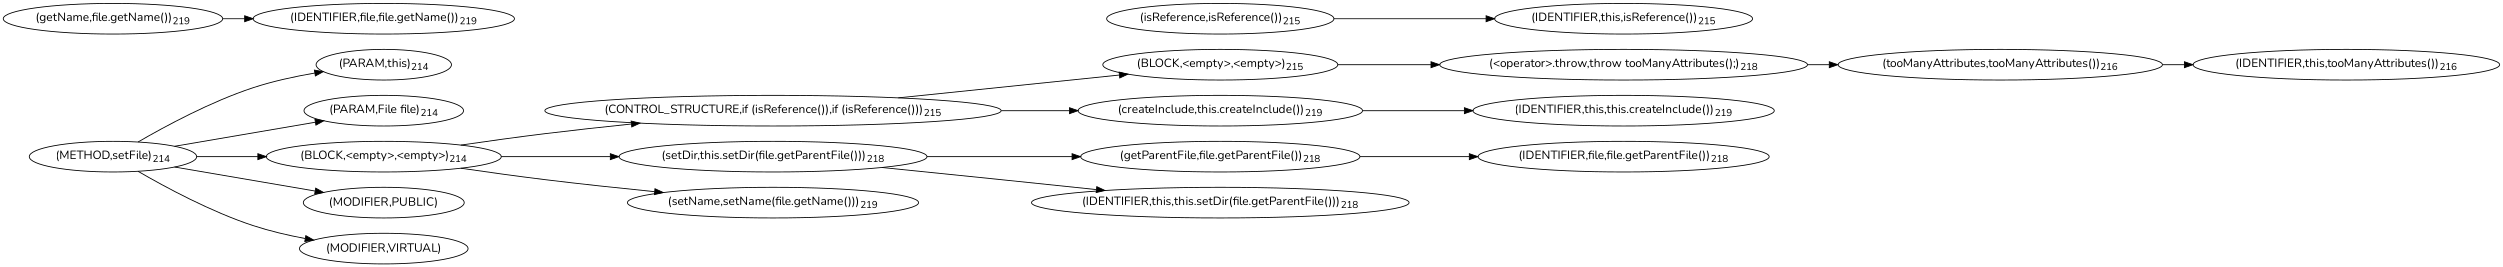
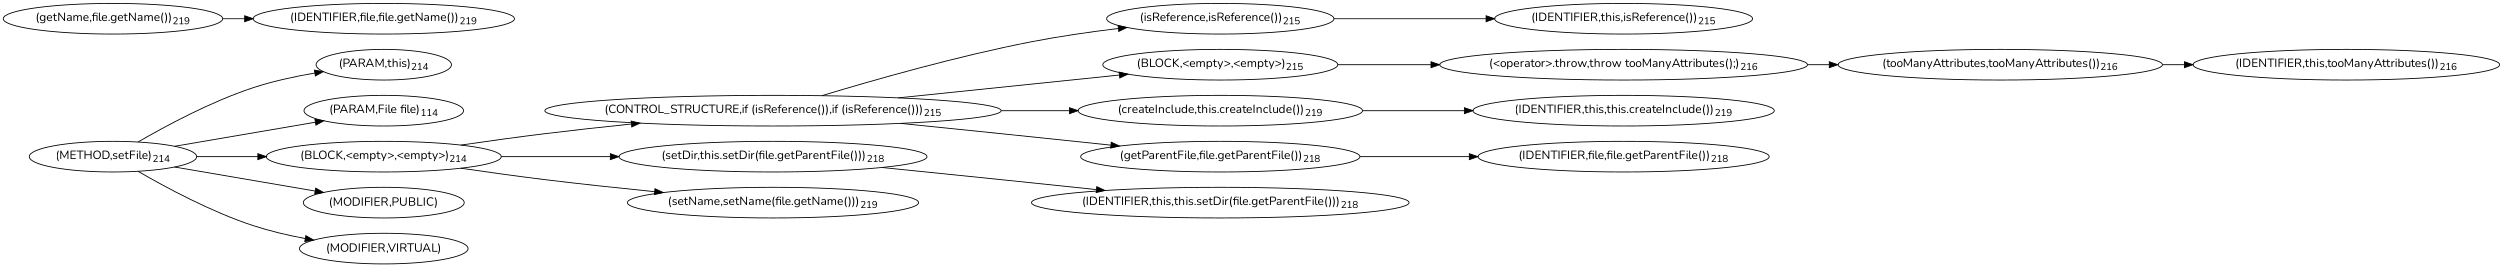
none -> (969, 56)
(1749, 63) -> (1749, 63)
(429, 109) -> (429, 109)
(999, 157) -> (1006, 134)
